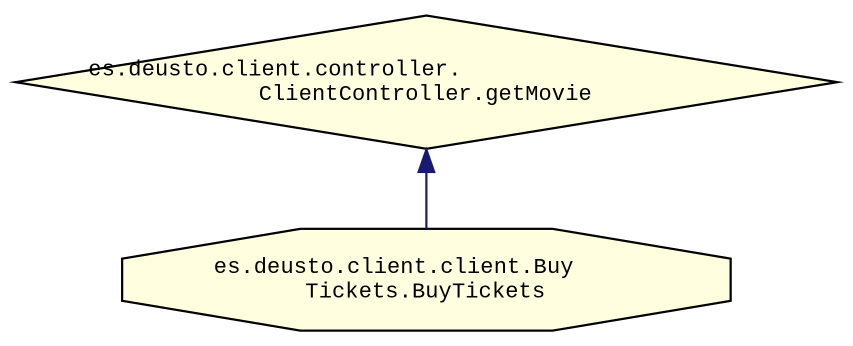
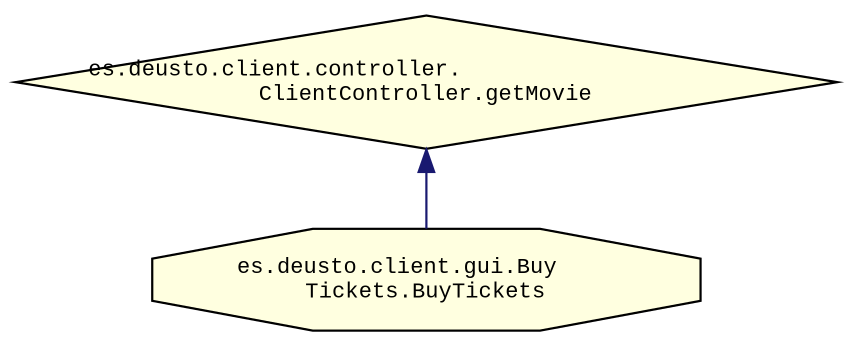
(426, 280) -> (426, 280)
